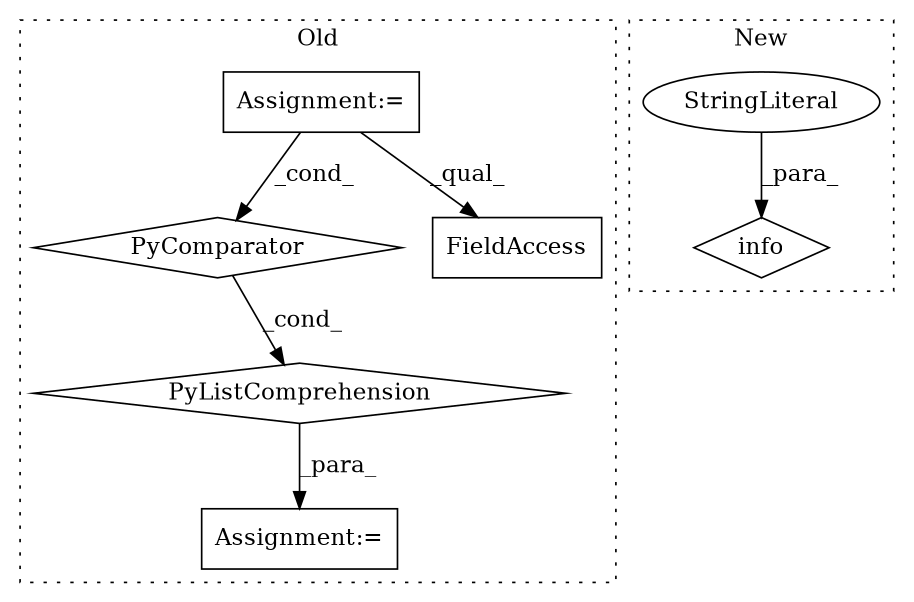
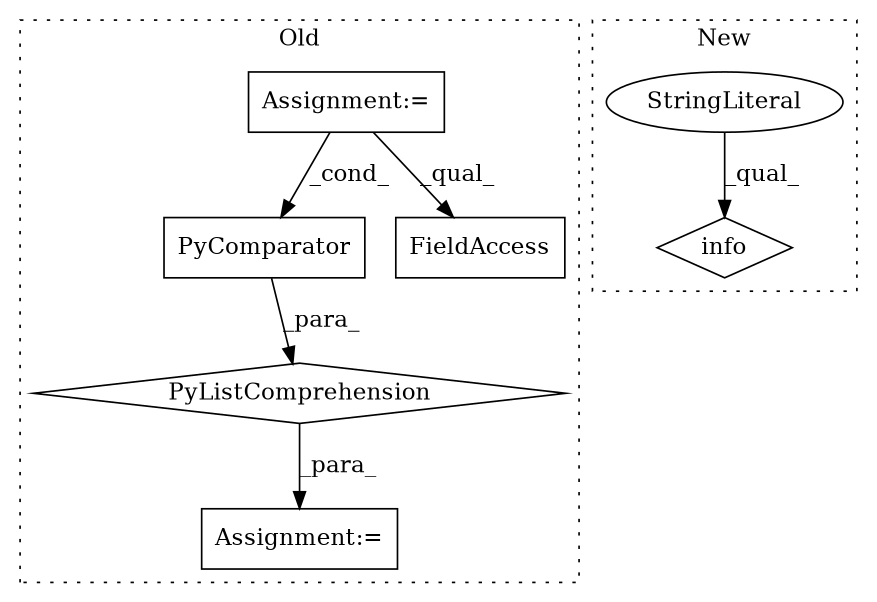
(800, 175) -> (762, 175)
(218, 248) -> (264, 248)
(303, 320) -> (321, 320)
